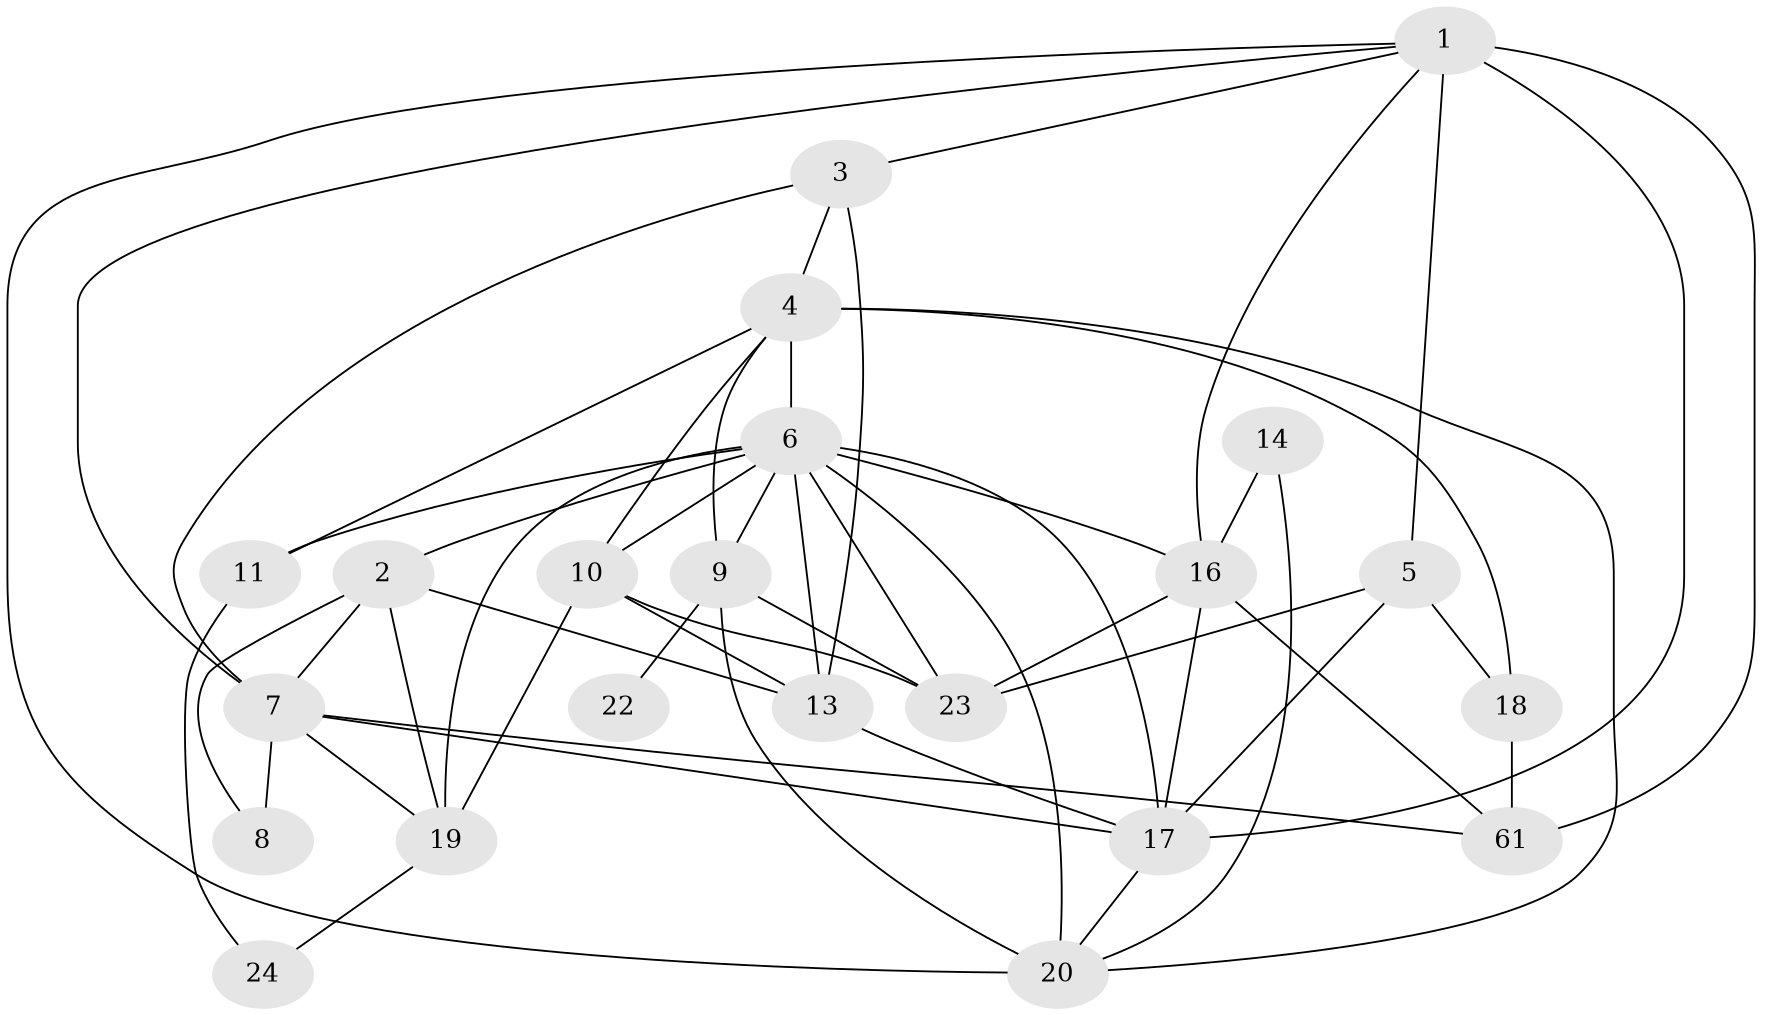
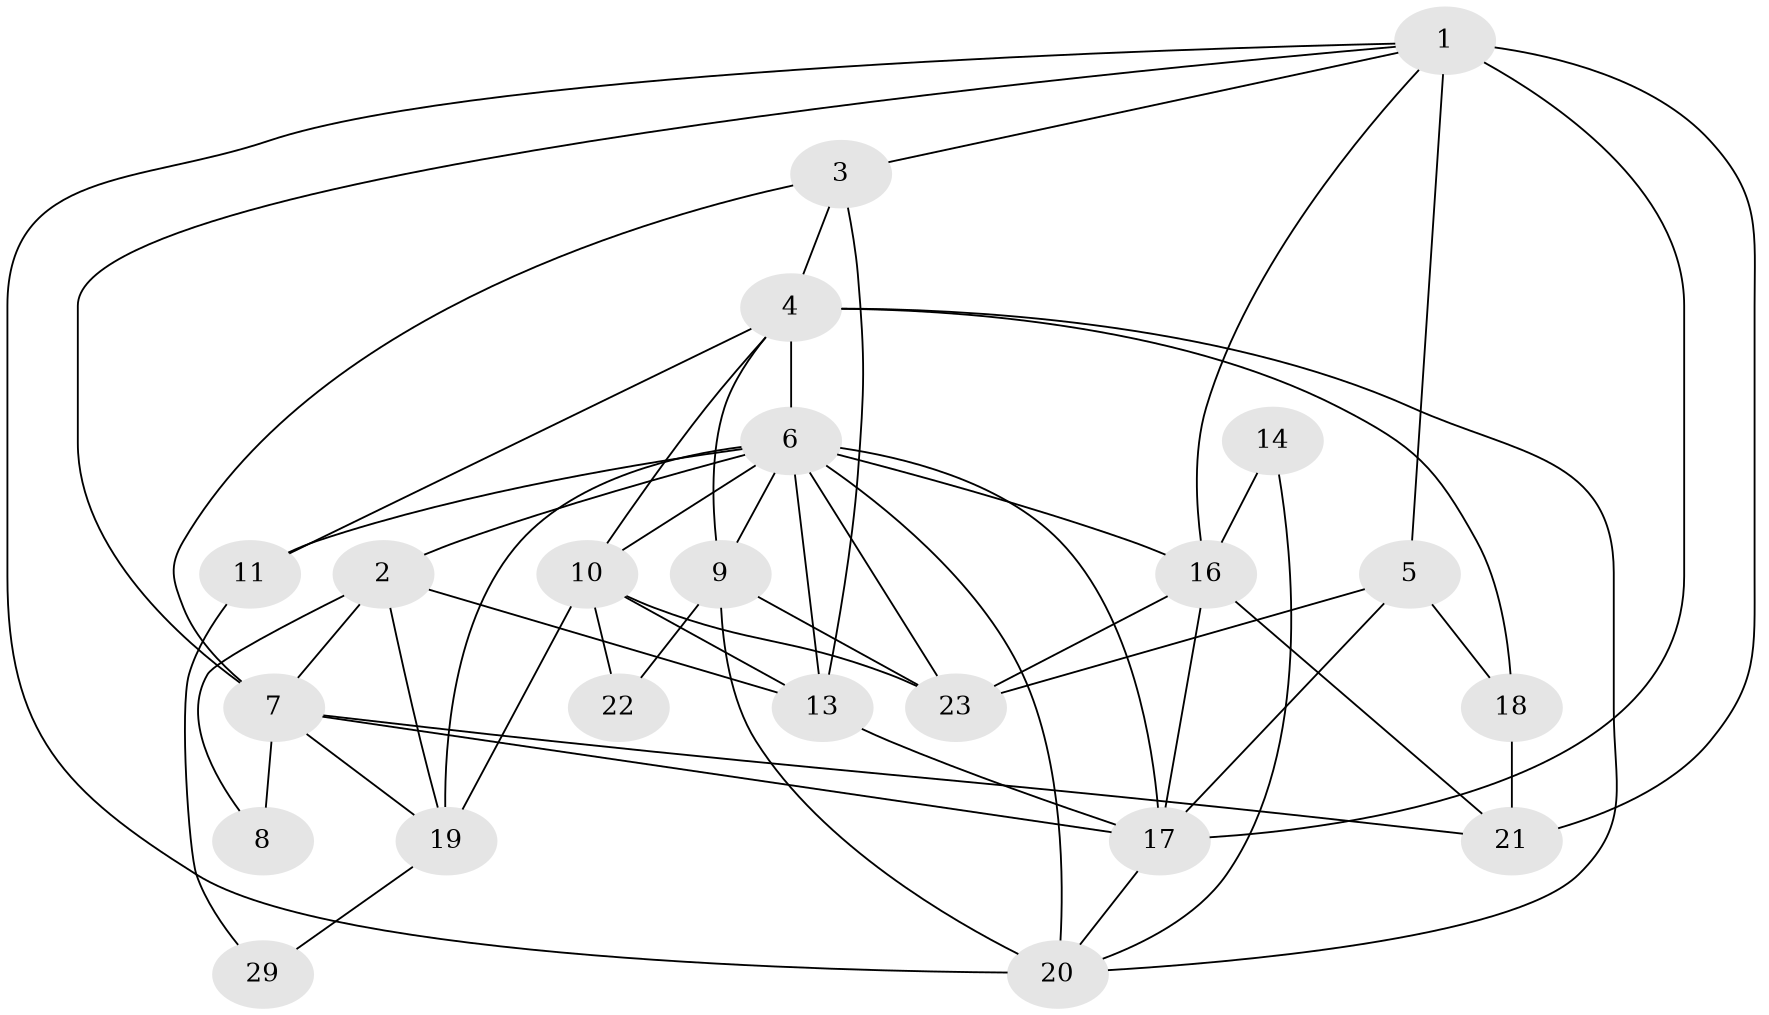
none -> (600, 628)
(1512, 841) -> (1512, 841)
(263, 975) -> (263, 975)
